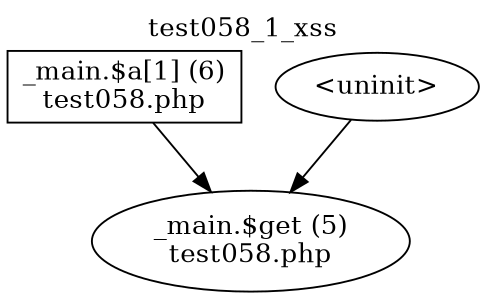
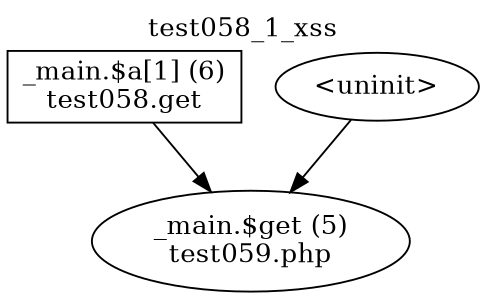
(124, 87) -> (124, 87)
(251, 241) -> (251, 241)
